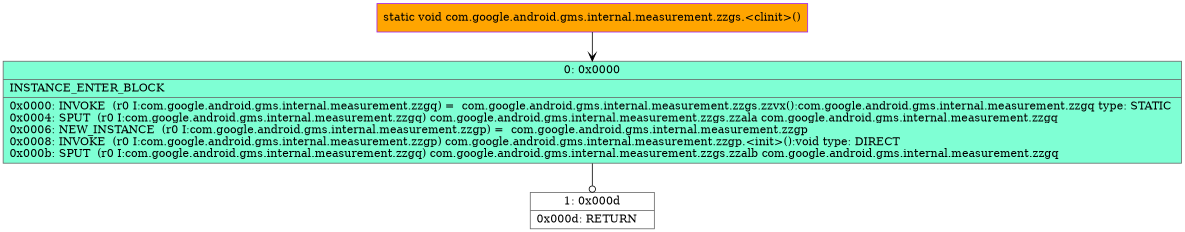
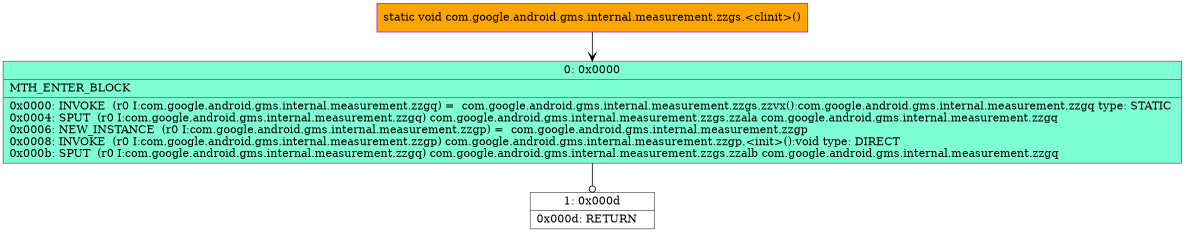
(87, 88) -> (70, 88)
